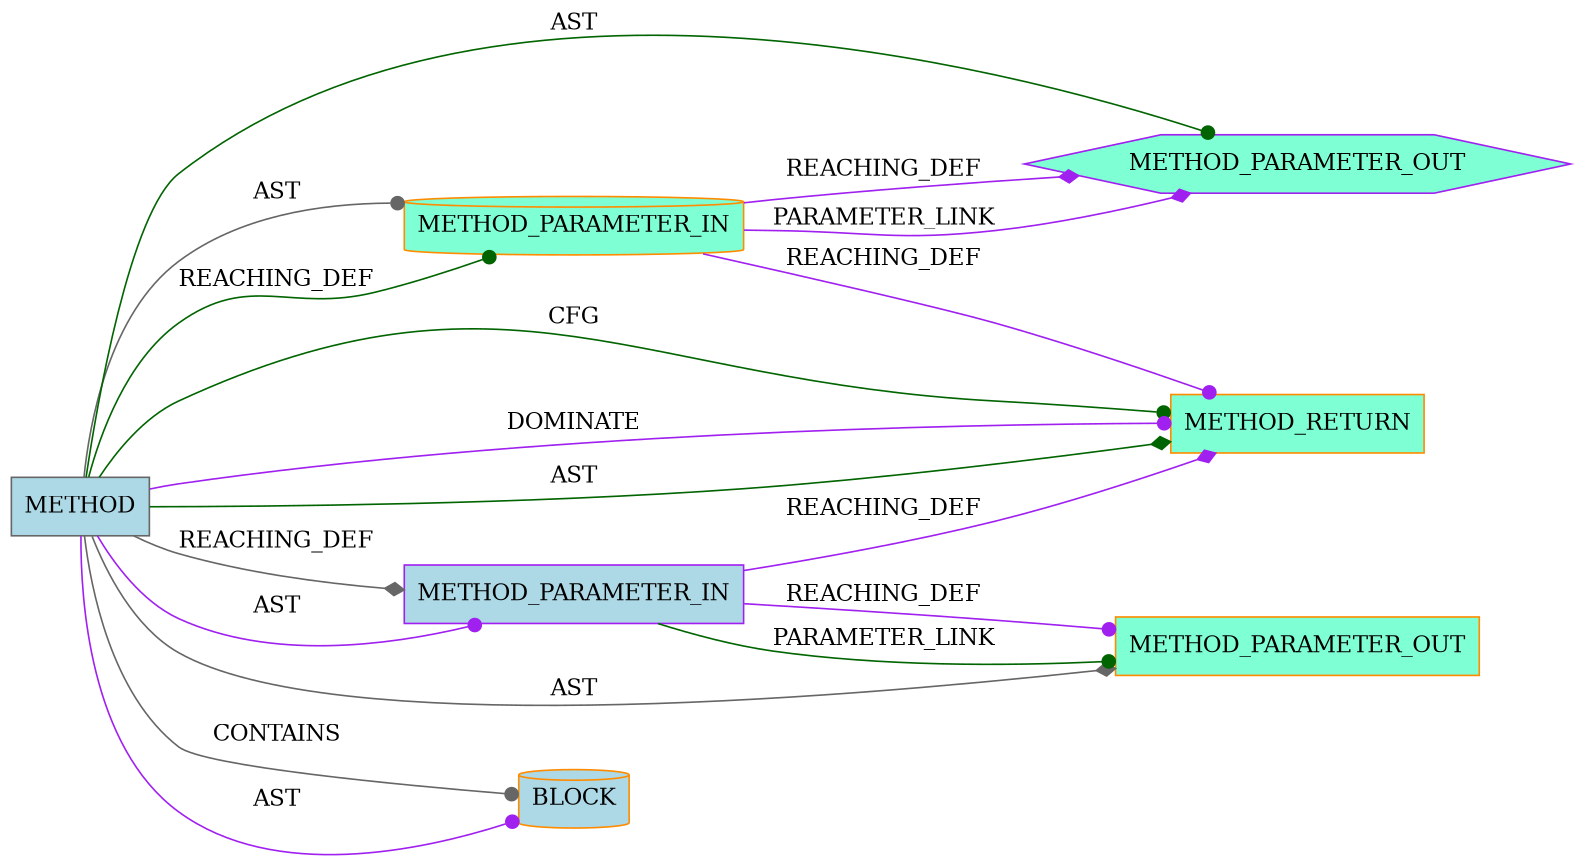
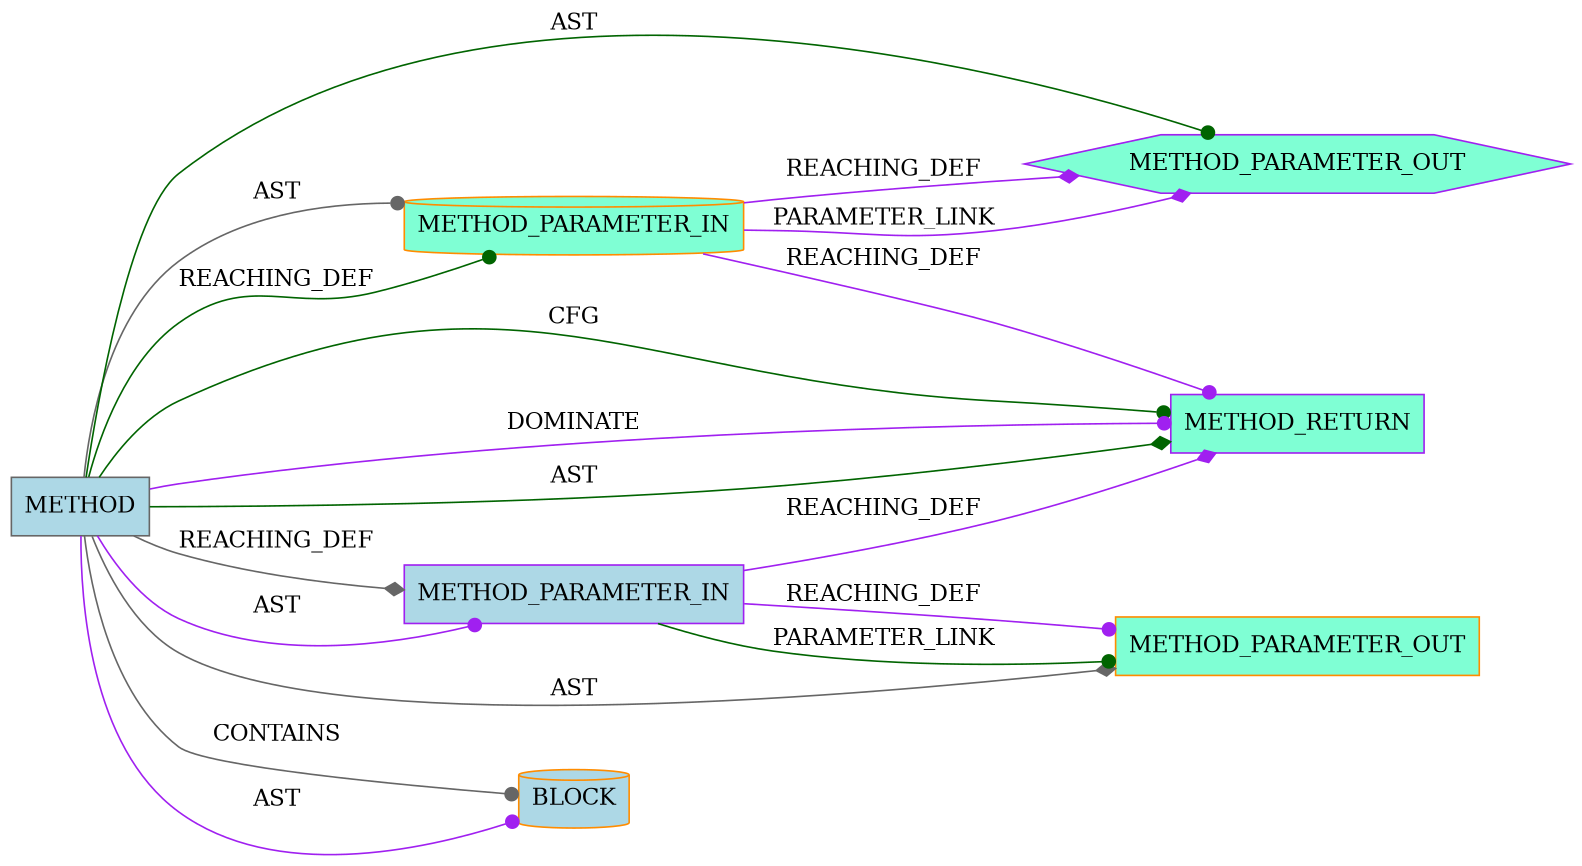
(1297, 424) -> (1297, 424)
